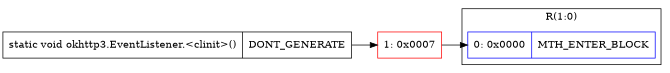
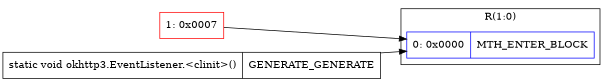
(297, 45) -> (312, 65)
(361, 45) -> (390, 52)
